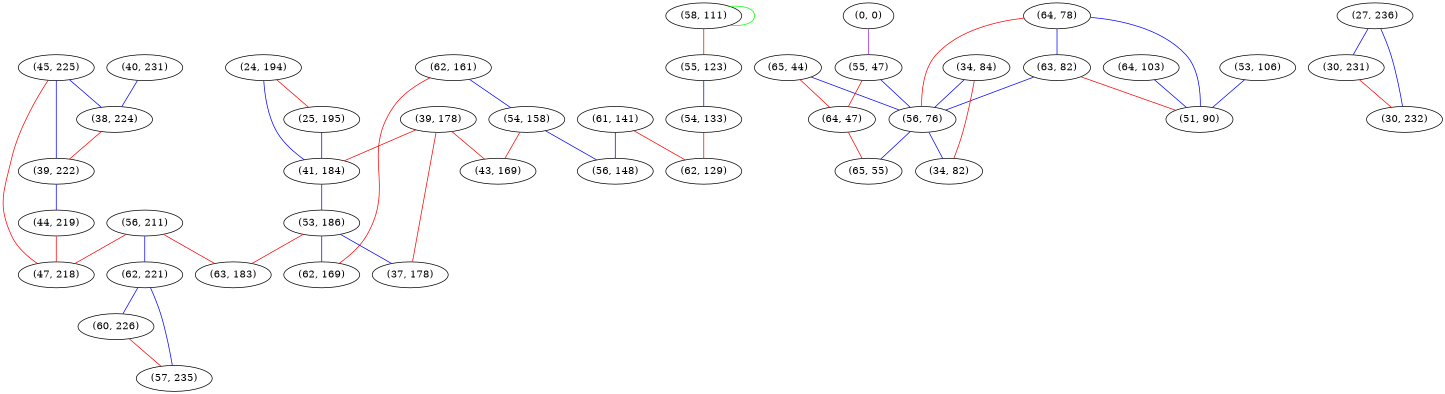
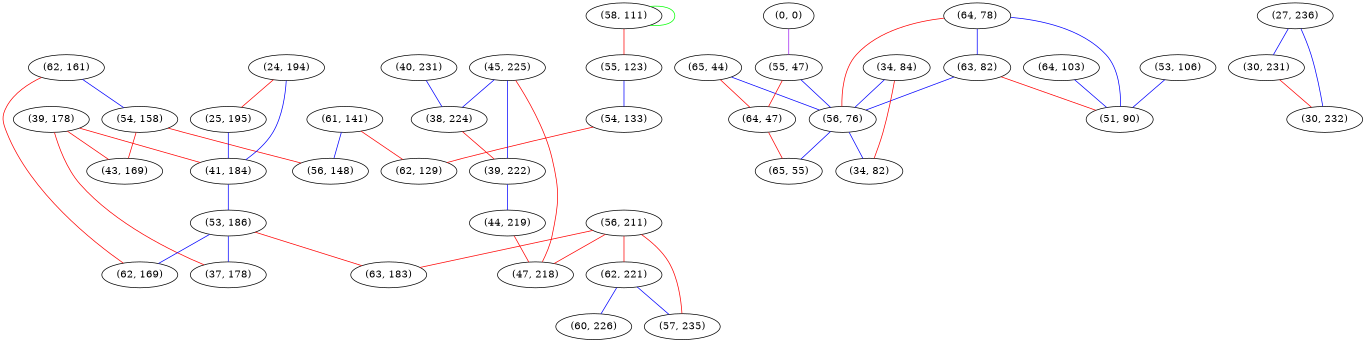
(571, 145) -> (234, 146)
(145, 249) -> (624, 249)
(145, 352) -> (672, 269)
